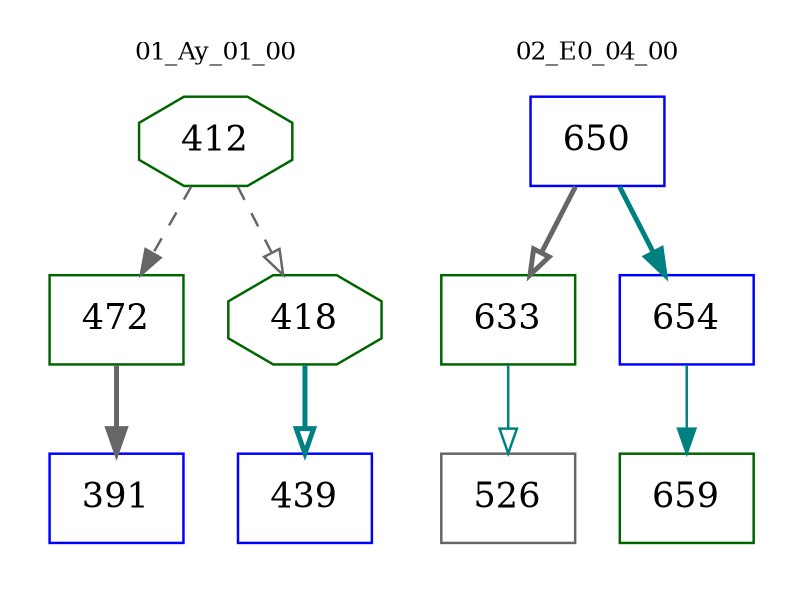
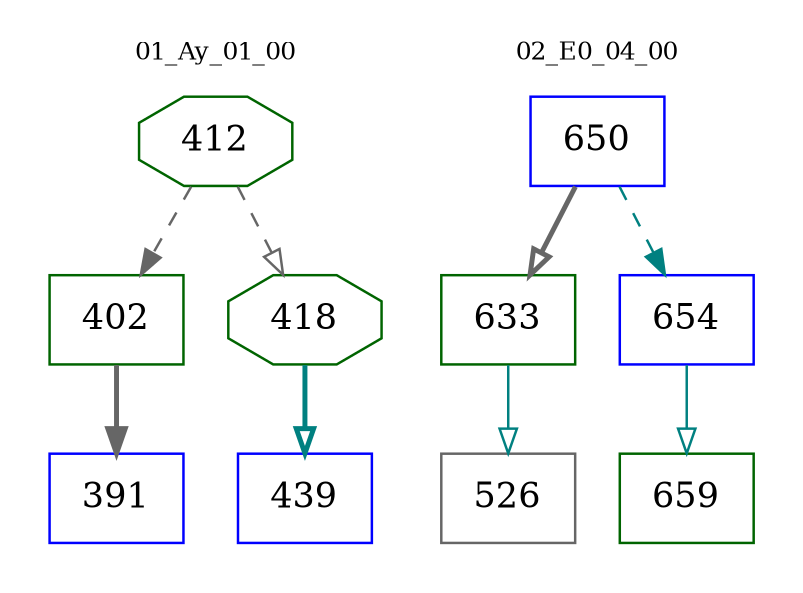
(636, 219) -> (636, 219)
(117, 320) -> (117, 320)
(687, 397) -> (687, 397)
